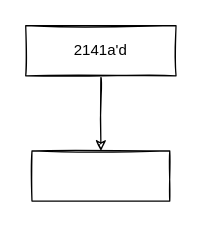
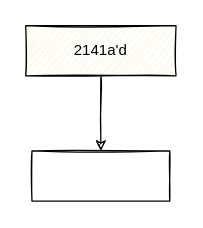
(101, 51) -> (101, 51)
